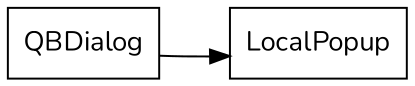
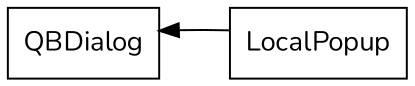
(185, 56) -> (204, 30)
